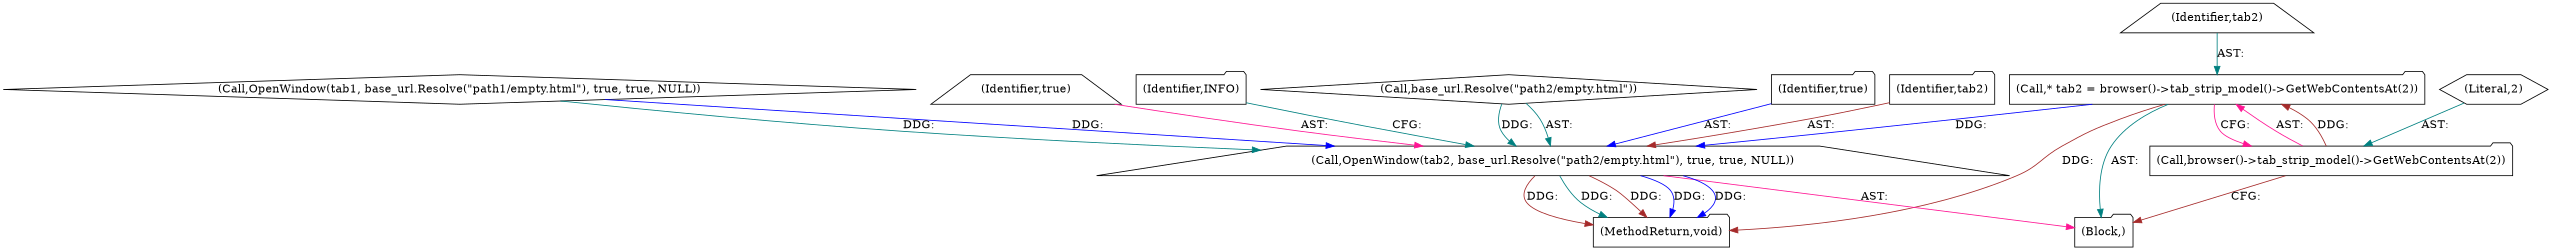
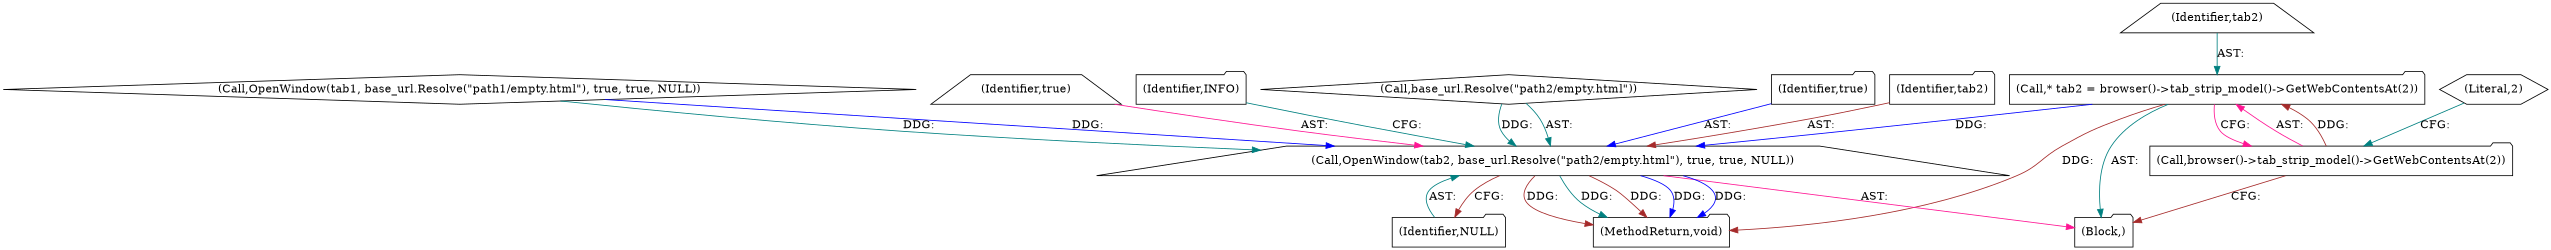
(2437, 125) -> (2437, 125)
none -> (1449, 232)
